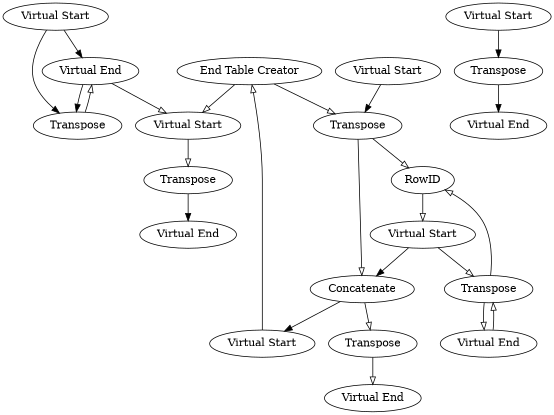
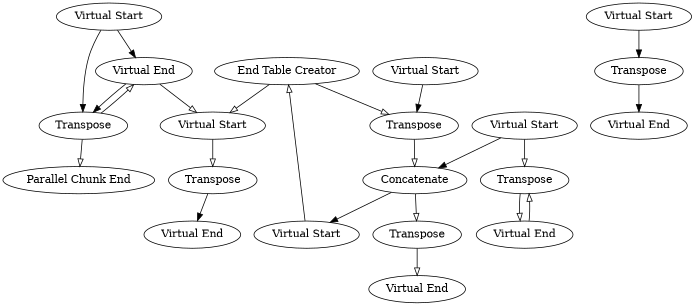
none -> (79, 180)
(423, 180) -> none
